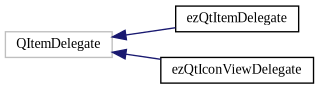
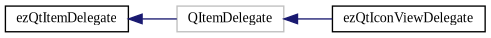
(151, 31) -> (160, 19)
